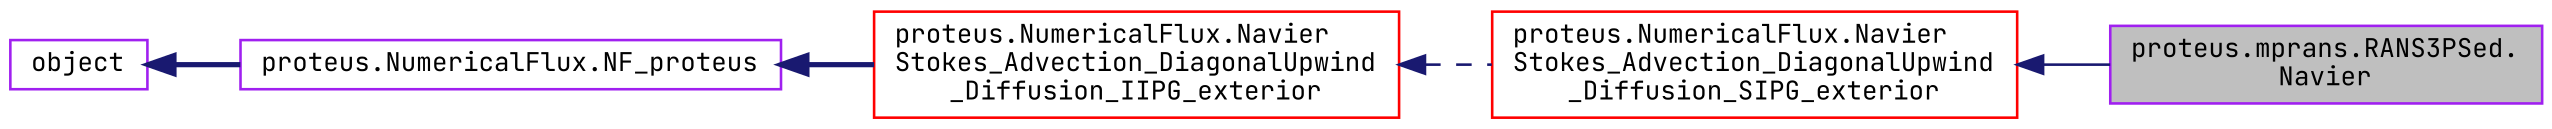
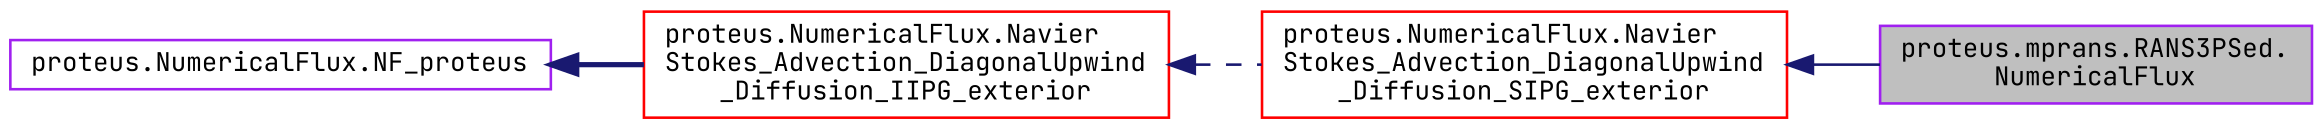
(79, 65) -> none
(2326, 65) -> (2096, 65)
